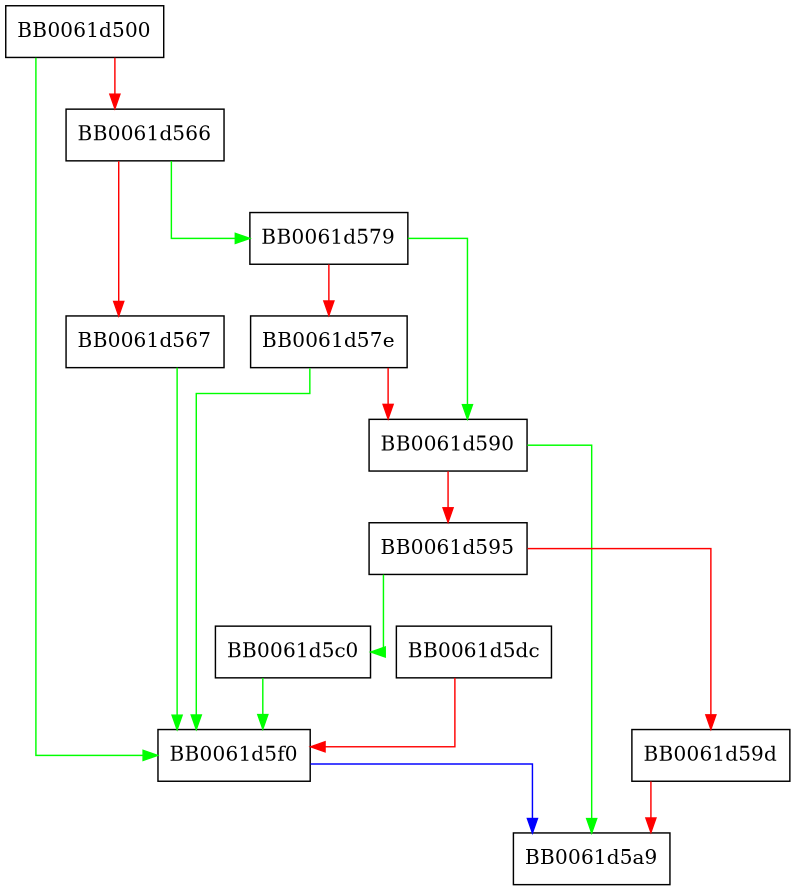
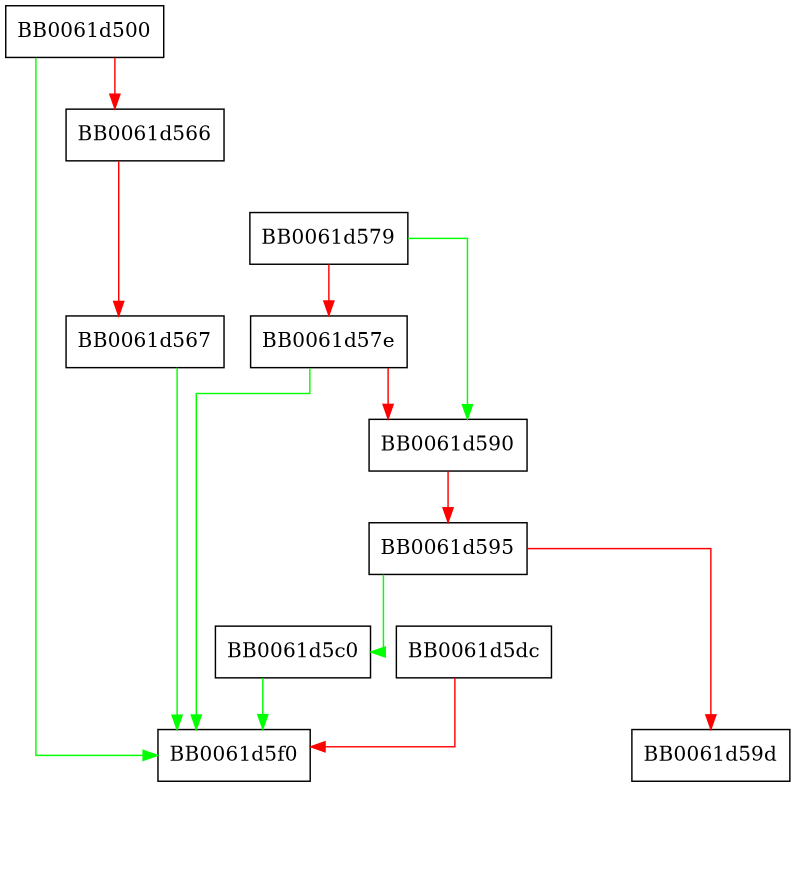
(171, 232) -> none
(592, 859) -> none
